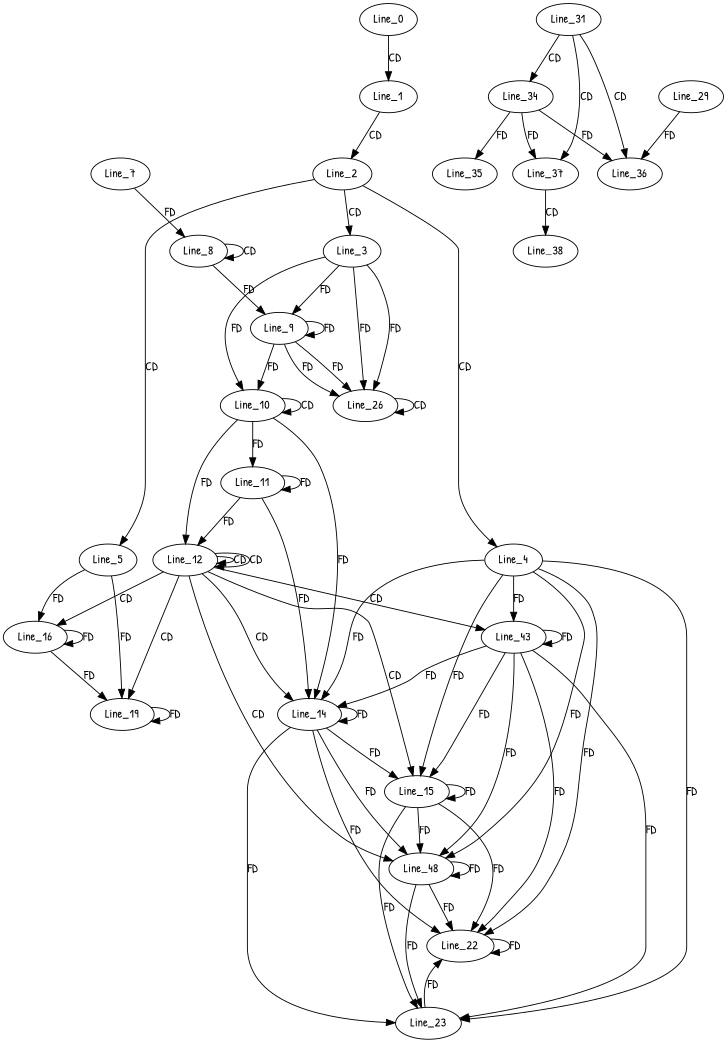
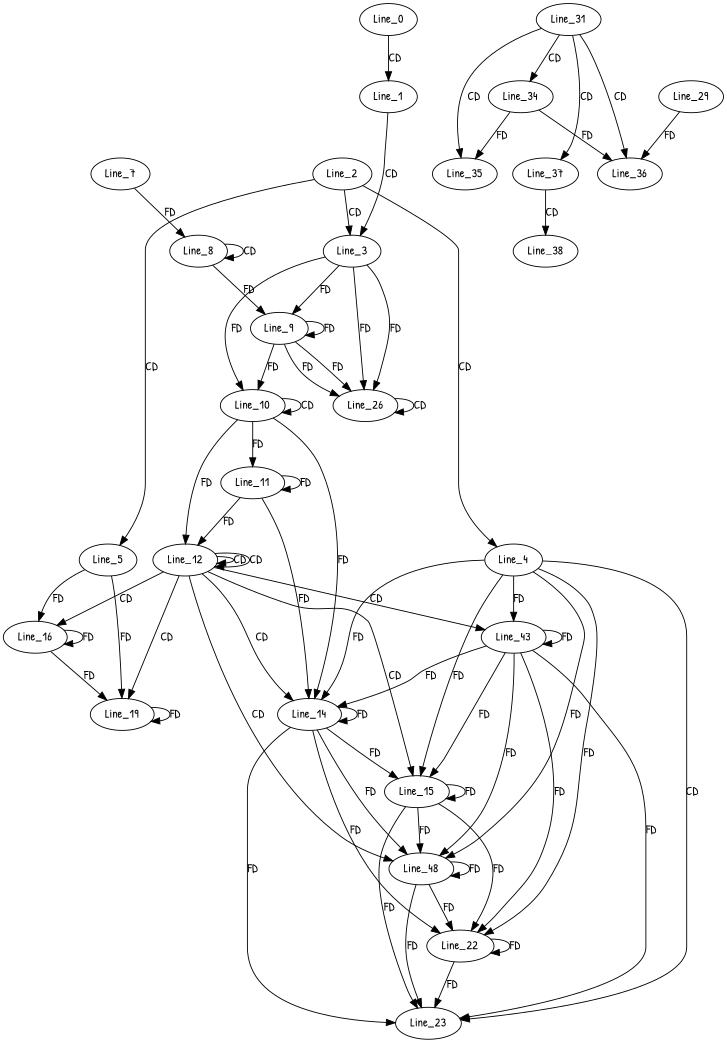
none -> (474, 71)
(368, 131) -> (384, 172)
(525, 132) -> none
(692, 792) -> (692, 792)
(425, 985) -> (446, 981)
